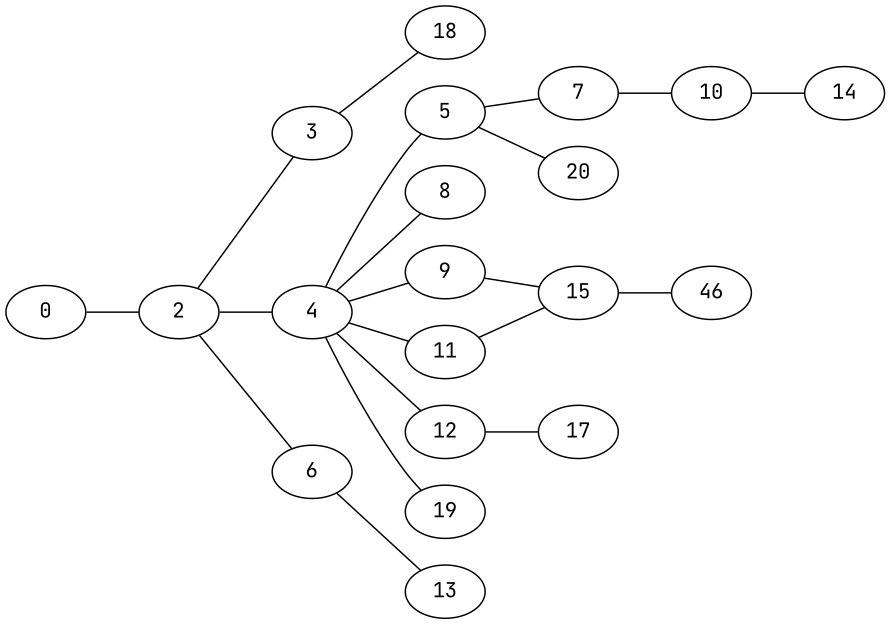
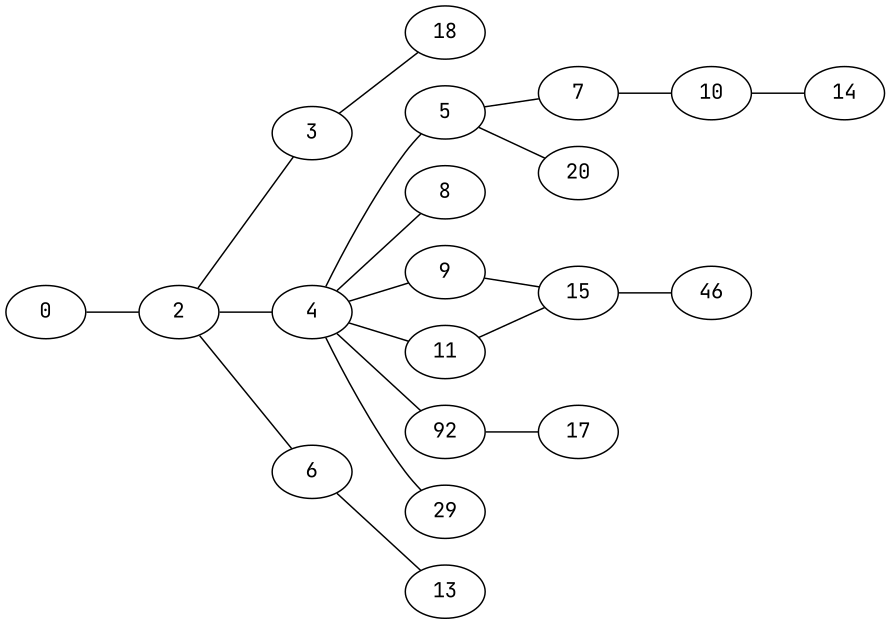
(445, 432) -> (445, 432)
(445, 512) -> (445, 512)
